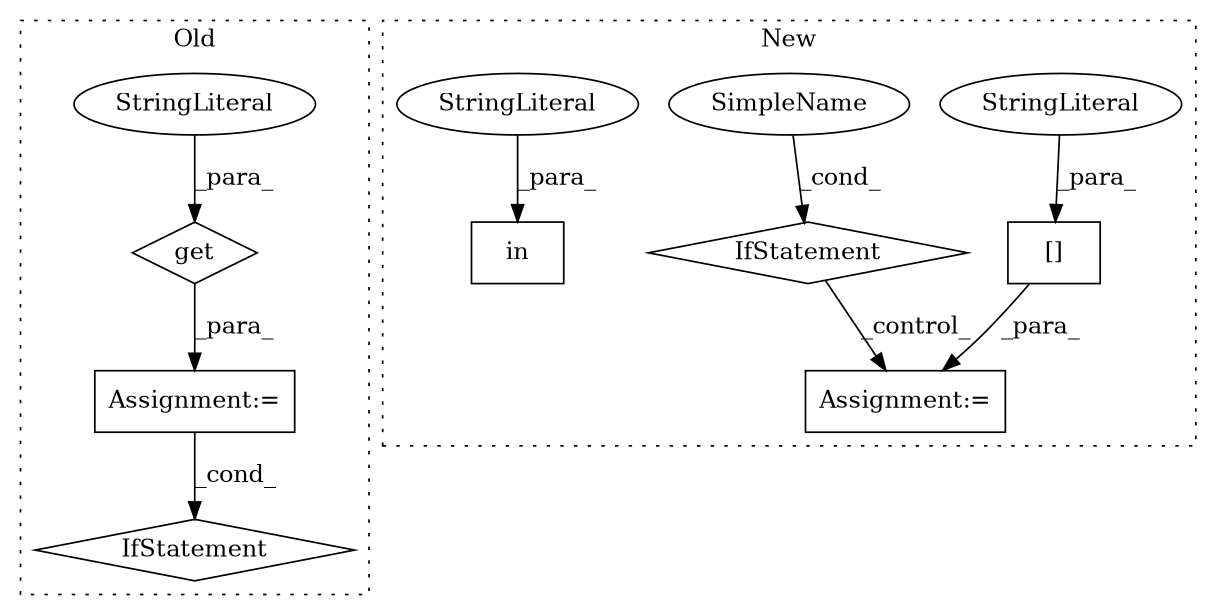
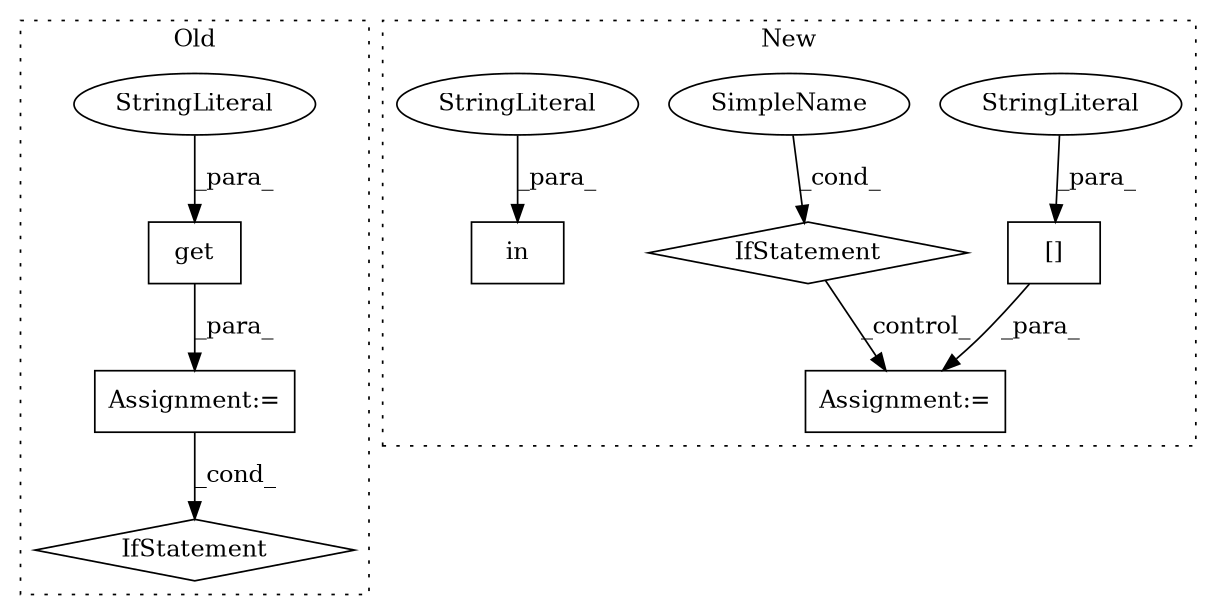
(195, 253) -> (195, 253)
